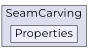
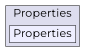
(44, 14) -> (43, 14)
